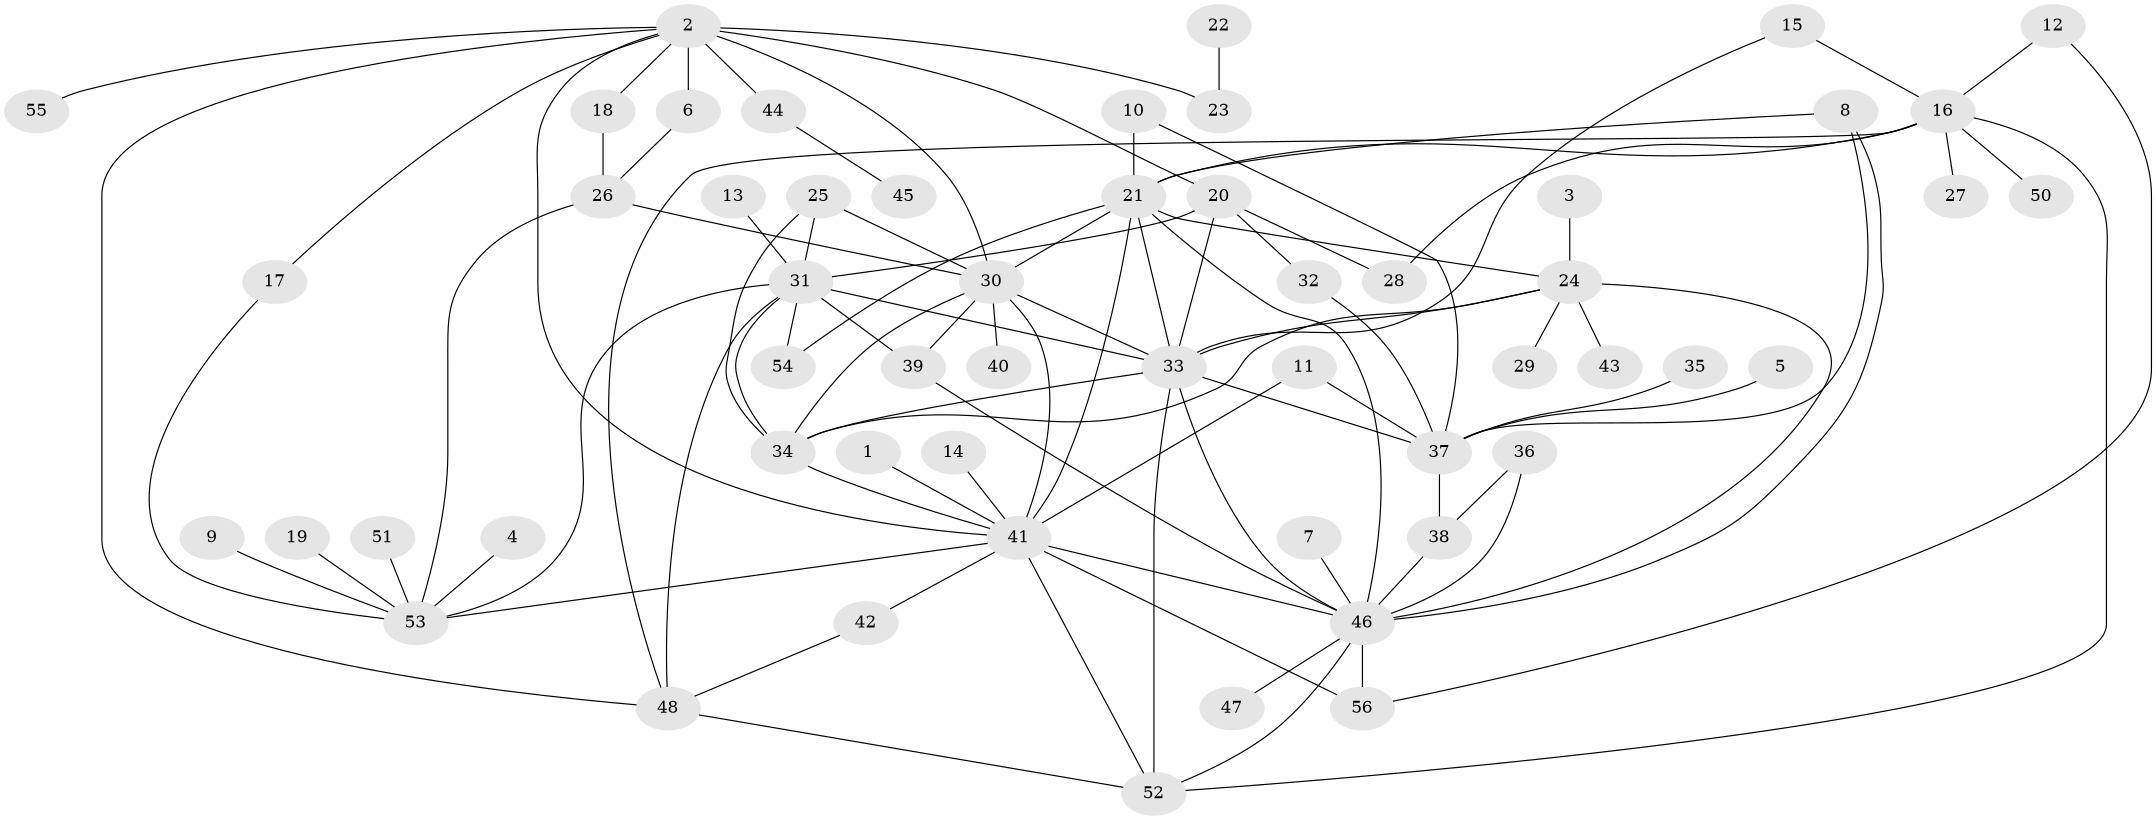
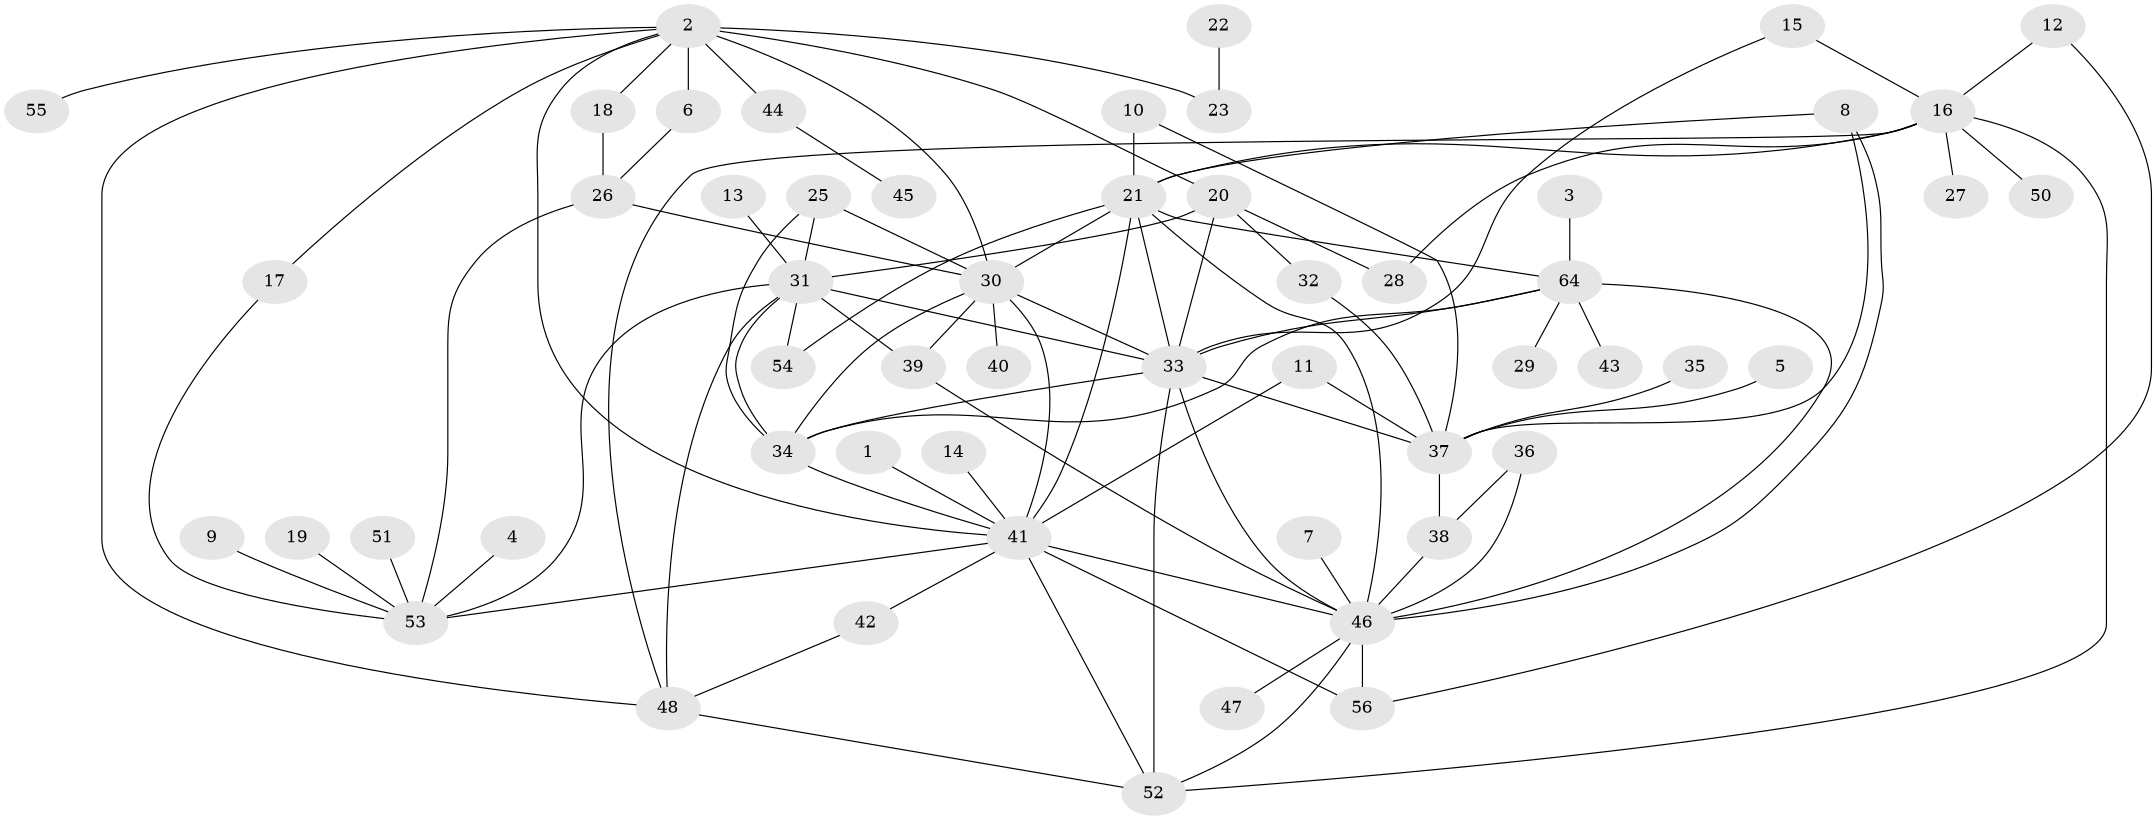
(1570, 282) -> (1570, 282)
